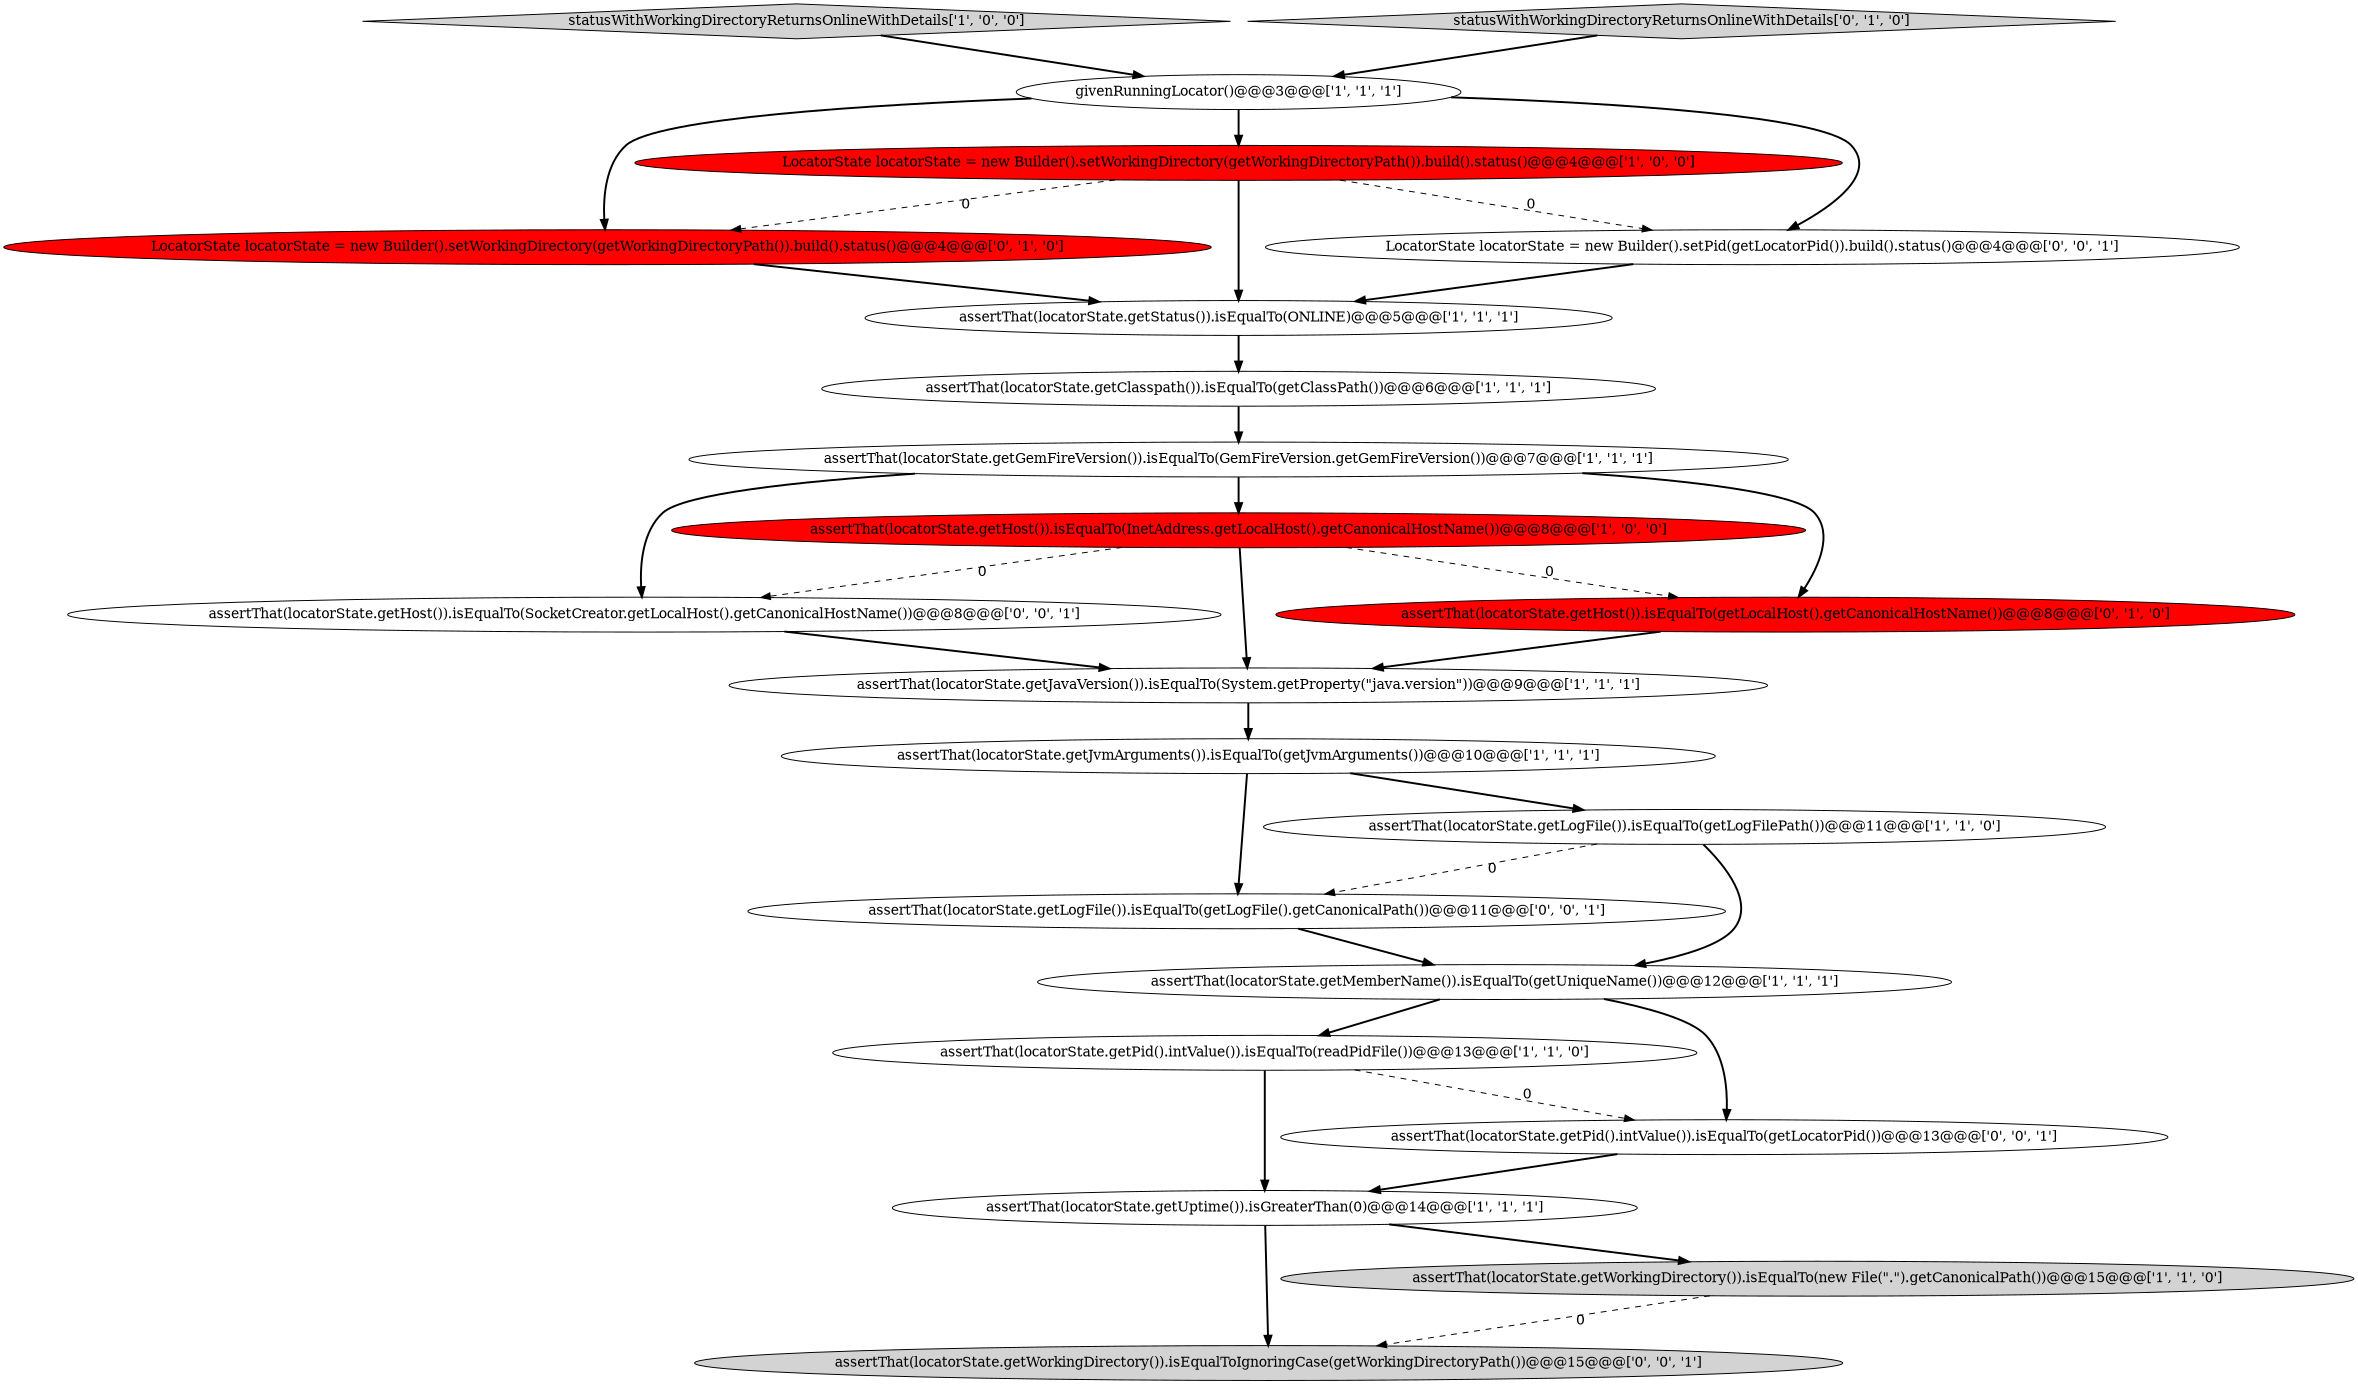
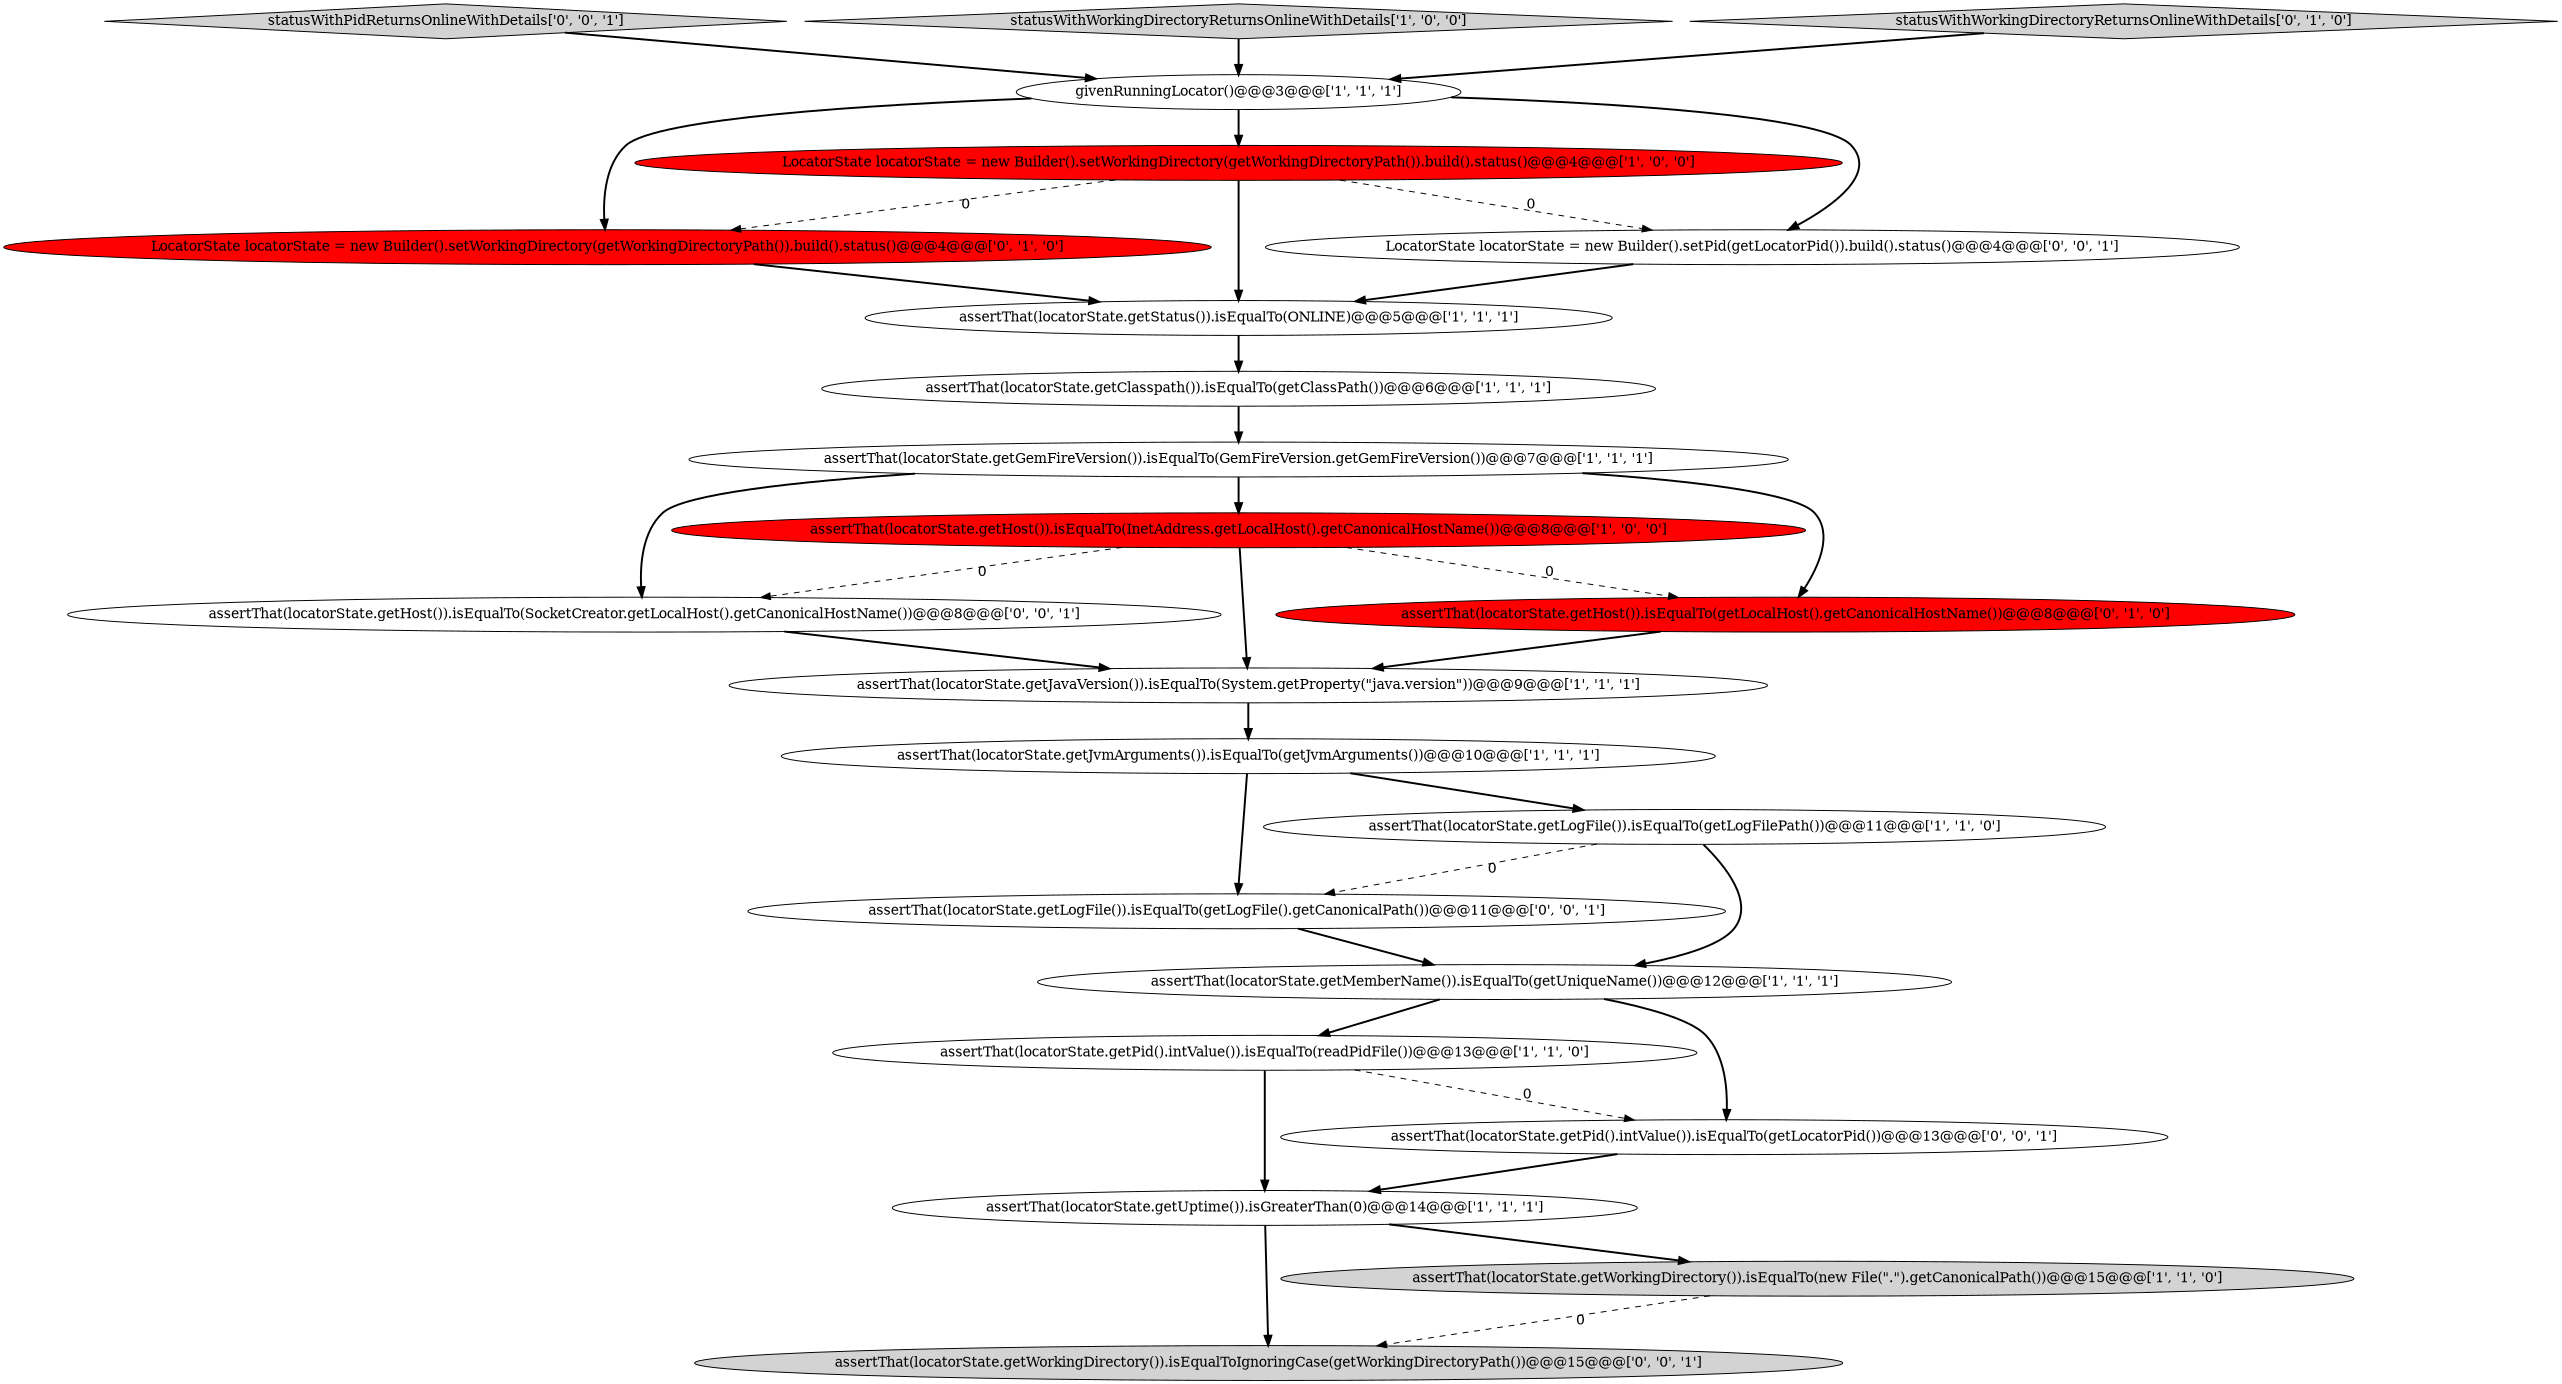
none -> (446, 21)
